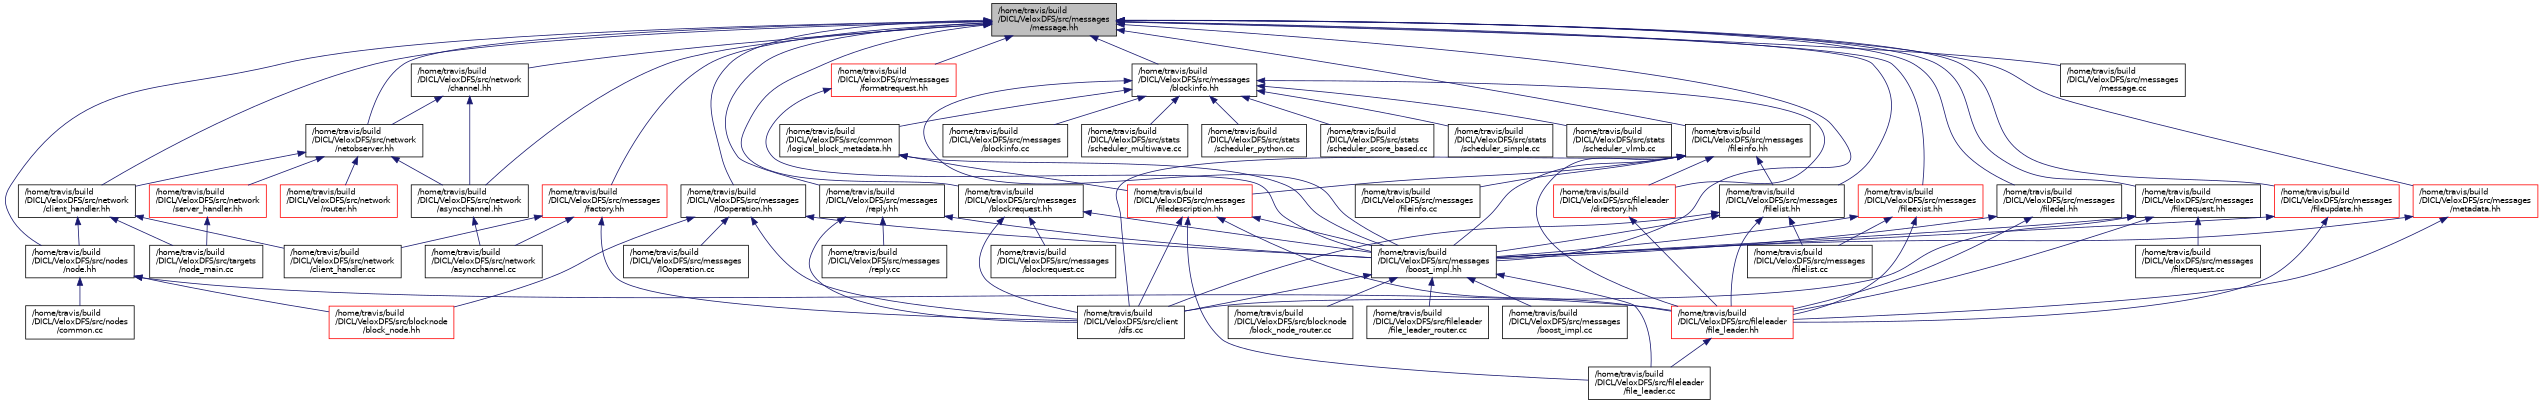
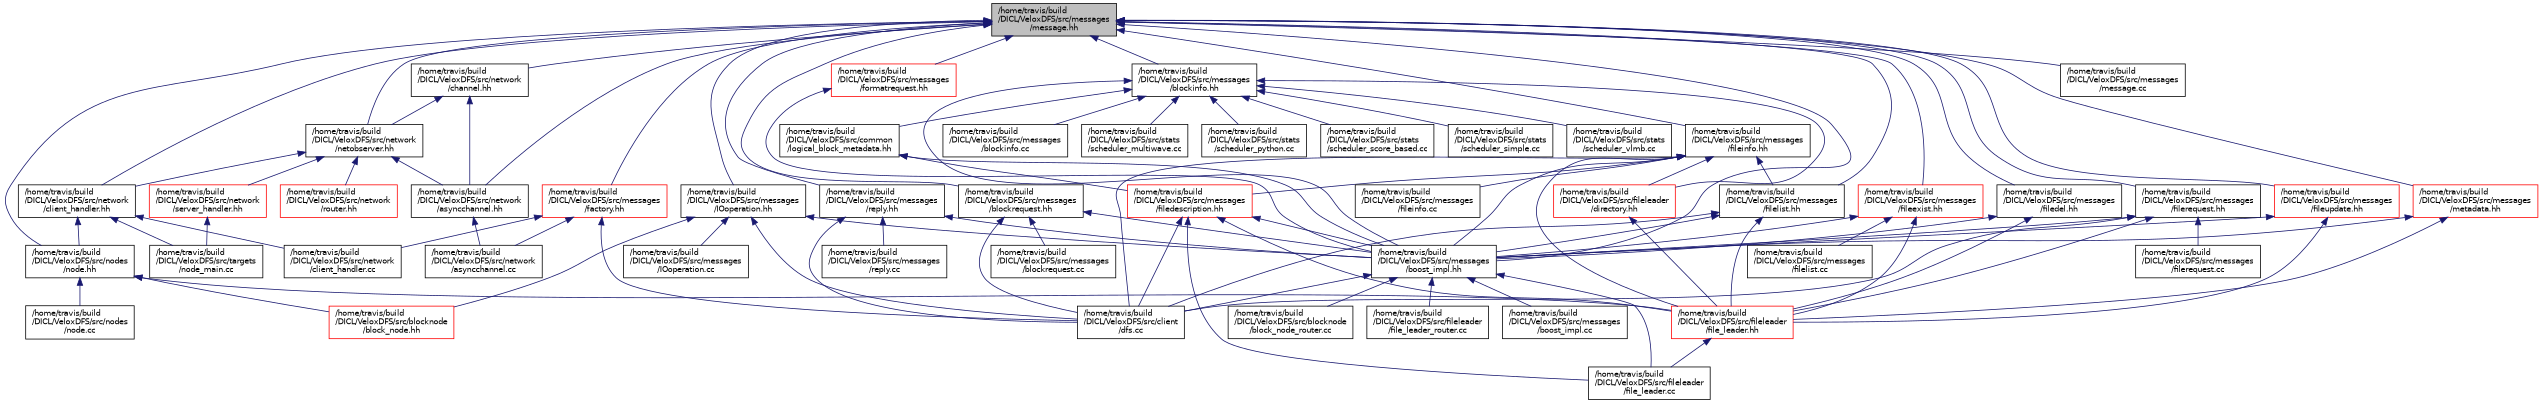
(1797, 235) -> none
(80, 322) -> (80, 322)
